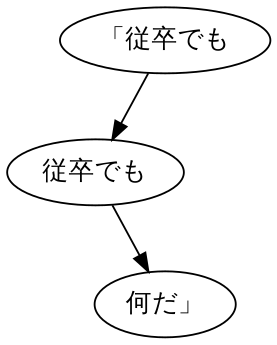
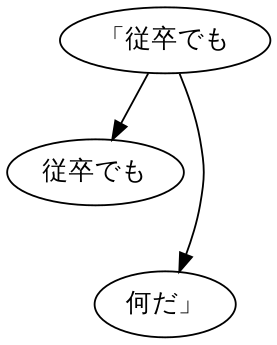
(126, 230) -> (203, 164)
